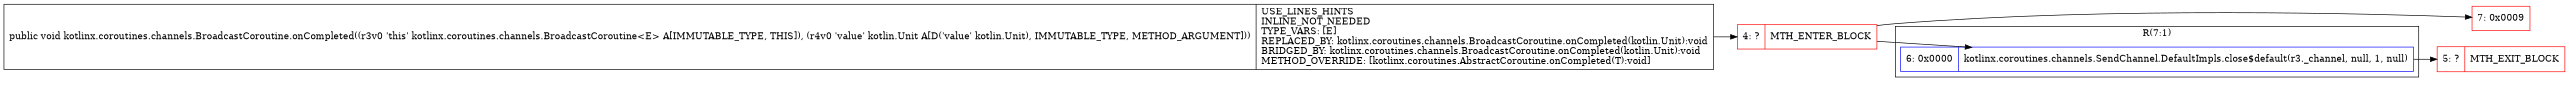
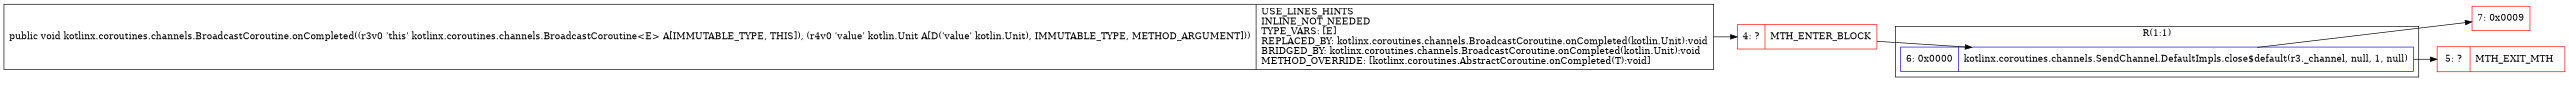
(2171, 13) -> (2361, 35)
(2157, 34) -> (2157, 34)
(2515, 59) -> (2515, 59)
